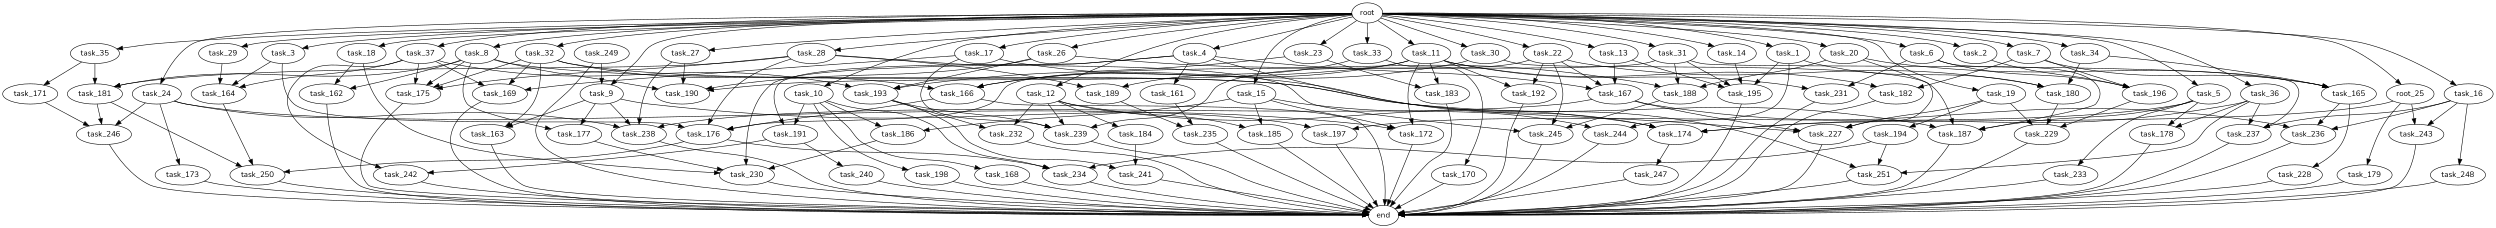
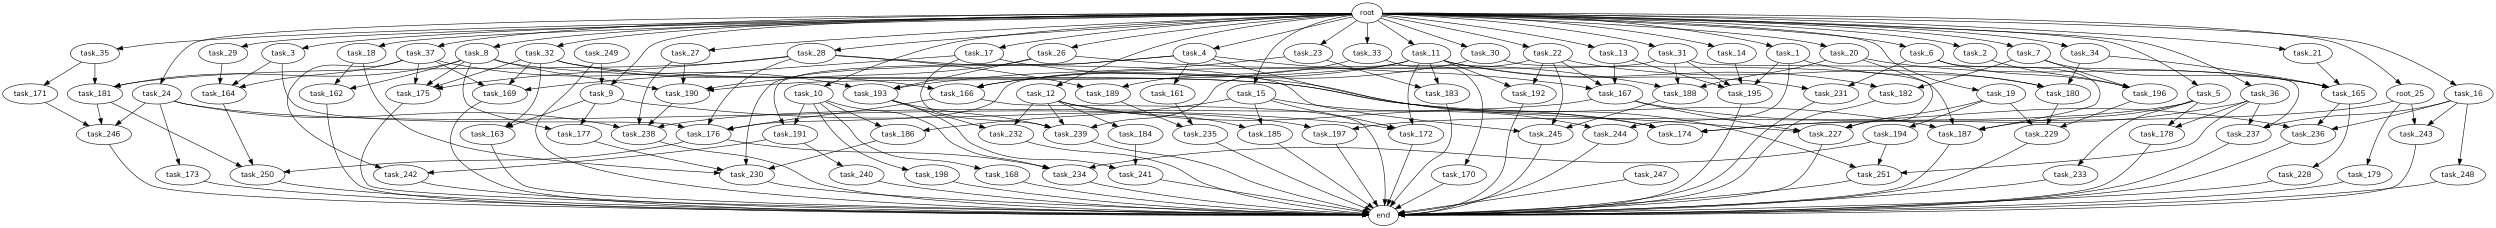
none -> (2308, 53)
(618, 112) -> (663, 112)
(1664, 152) -> none
